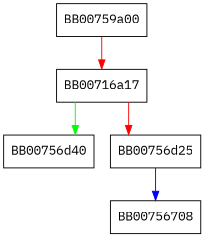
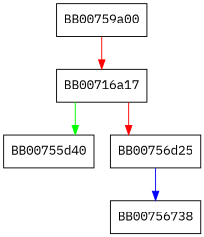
(49, 151) -> (49, 151)
(156, 217) -> (156, 217)
